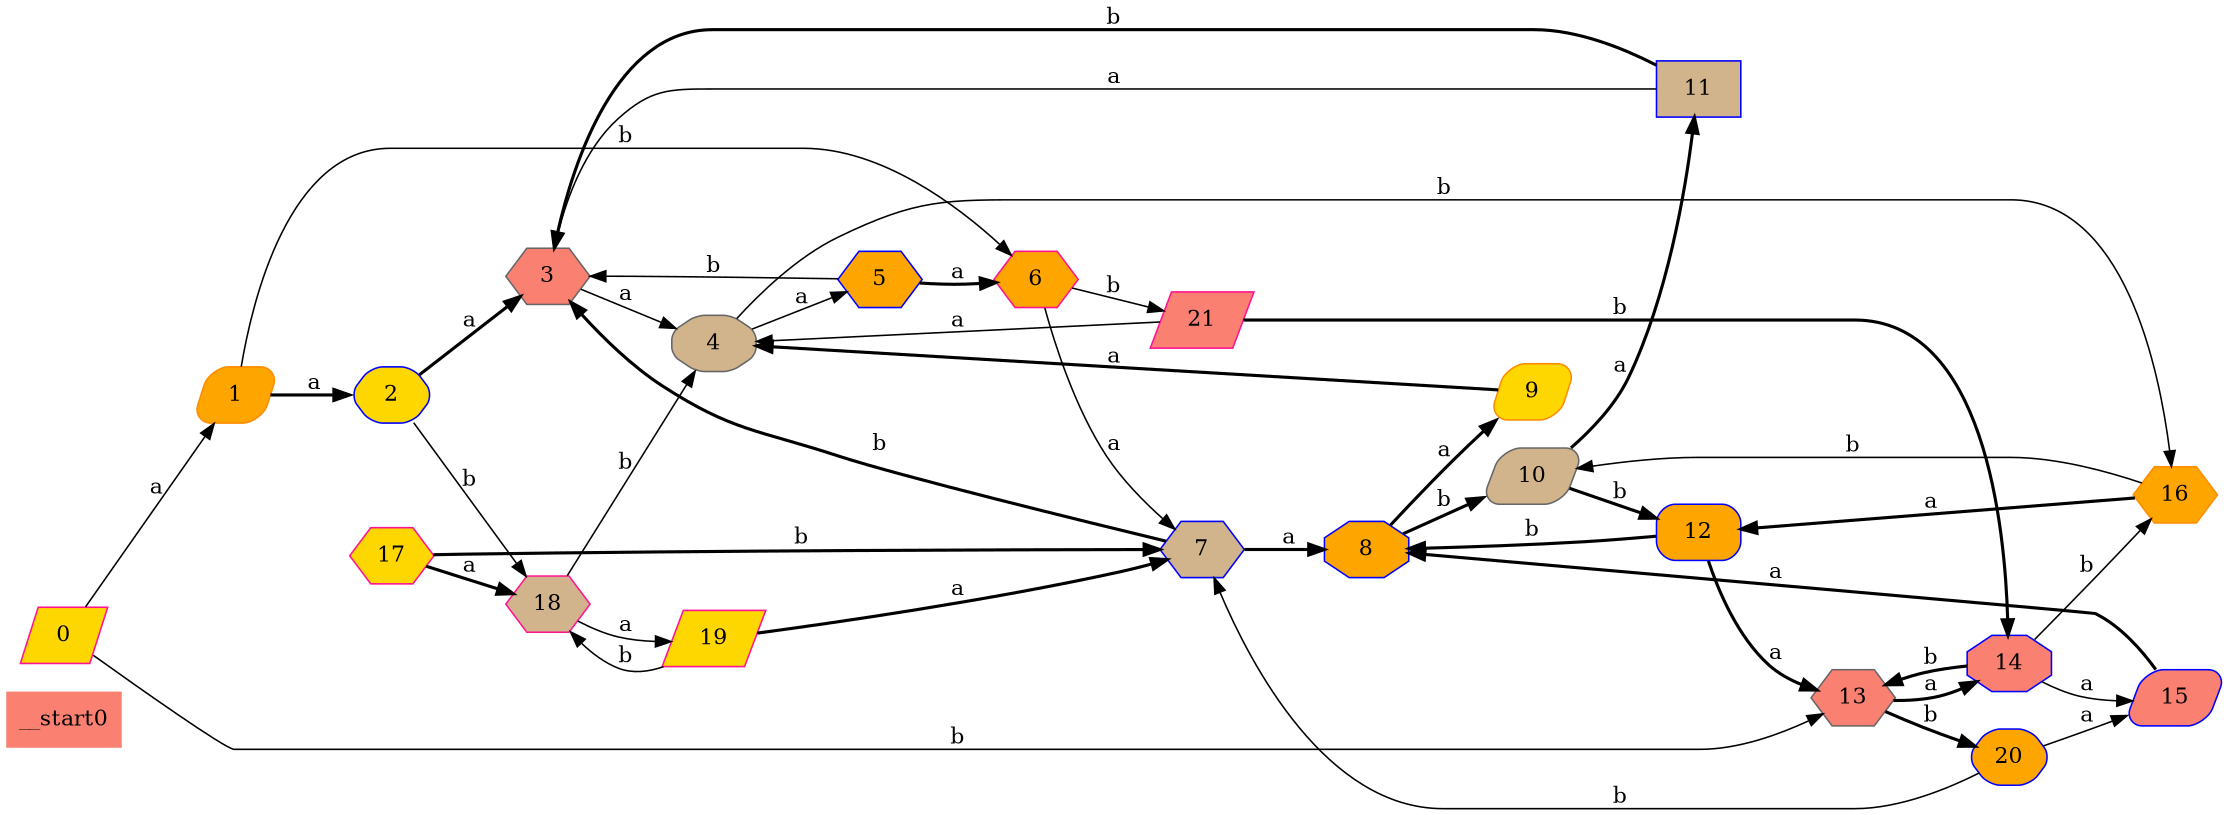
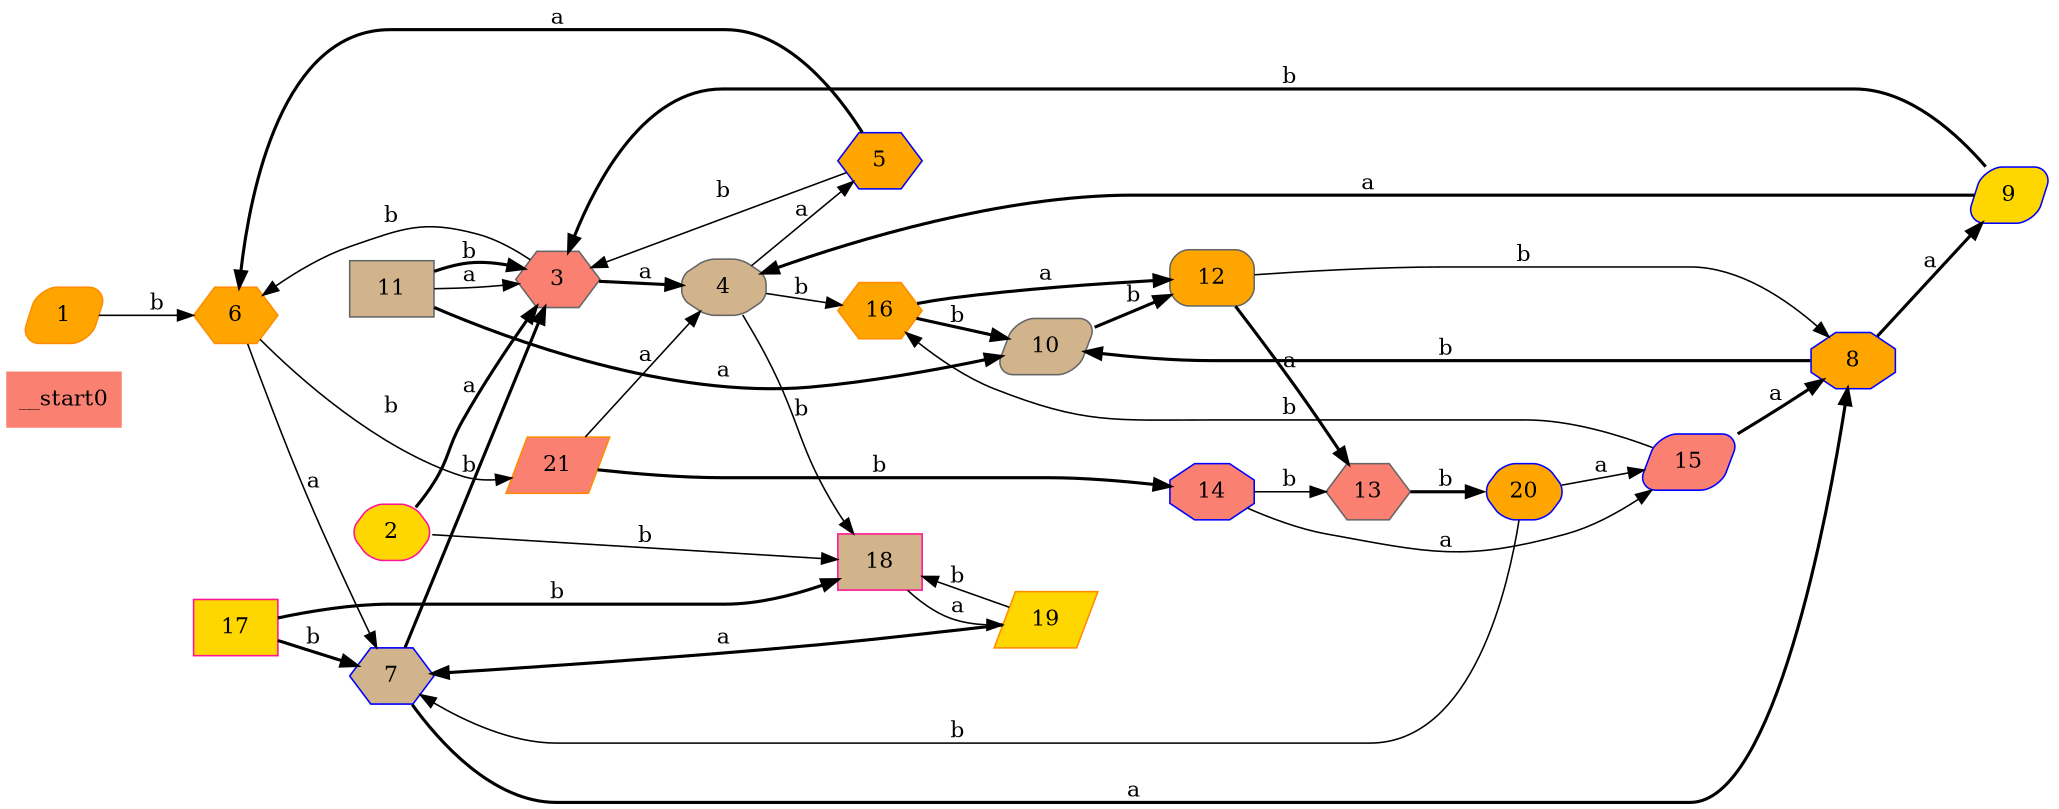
none -> (1256, 89)
(1699, 89) -> (392, 289)
none -> (400, 231)
(1036, 279) -> (236, 315)
(1657, 302) -> (705, 384)
(621, 306) -> (632, 283)
(1202, 320) -> (558, 465)
(1533, 392) -> (2009, 195)
(302, 395) -> none
(392, 395) -> (392, 532)
(1869, 457) -> (954, 327)
(627, 480) -> (794, 418)
(1699, 532) -> (1212, 278)
(1540, 544) -> (1544, 267)
(392, 556) -> (236, 628)
(470, 566) -> (558, 592)
(2088, 585) -> (1279, 420)
(548, 604) -> (880, 562)
(64, 635) -> none
(714, 638) -> (1046, 620)
(1933, 671) -> (1282, 492)
(1928, 698) -> none
